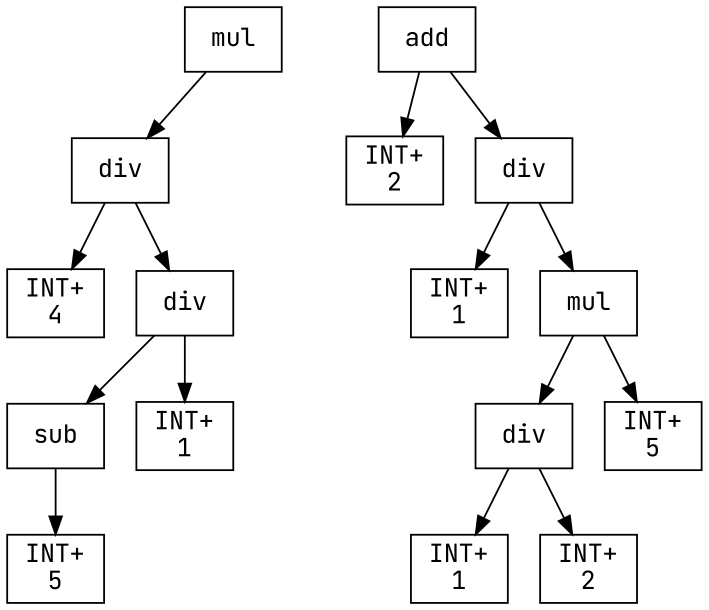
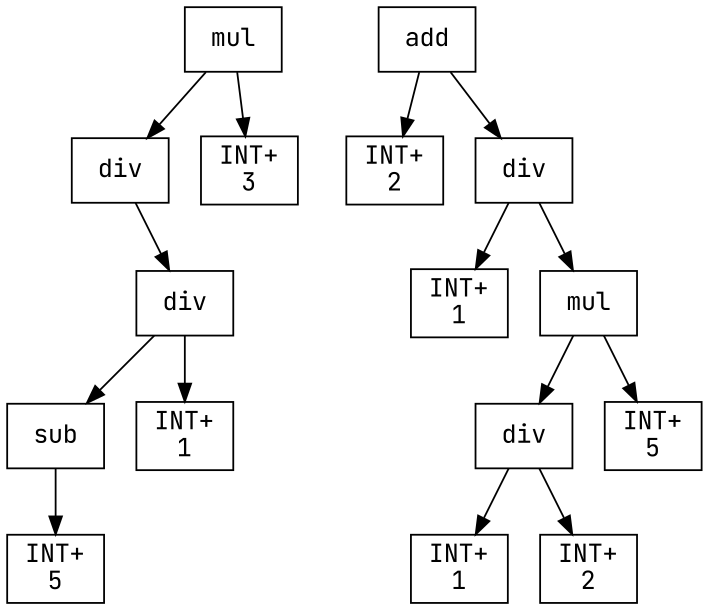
none -> (249, 170)
(56, 303) -> none
